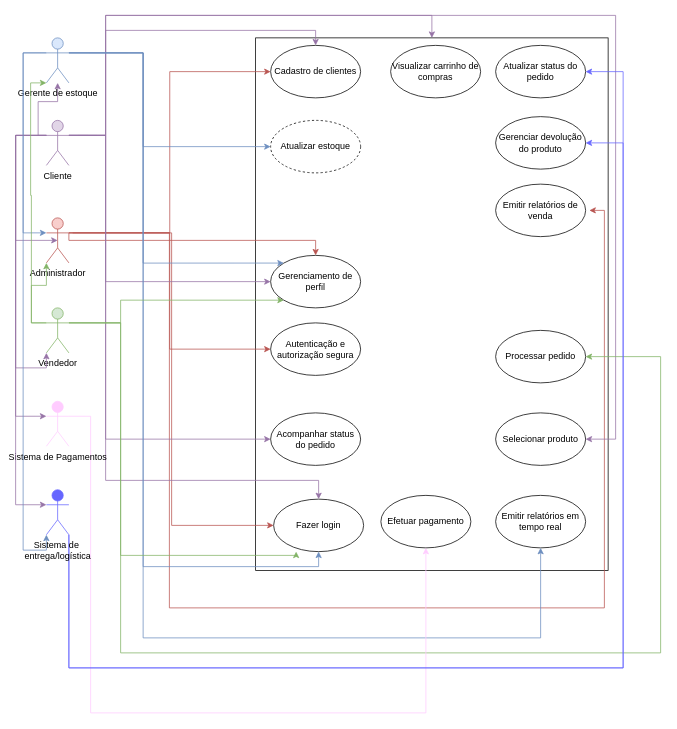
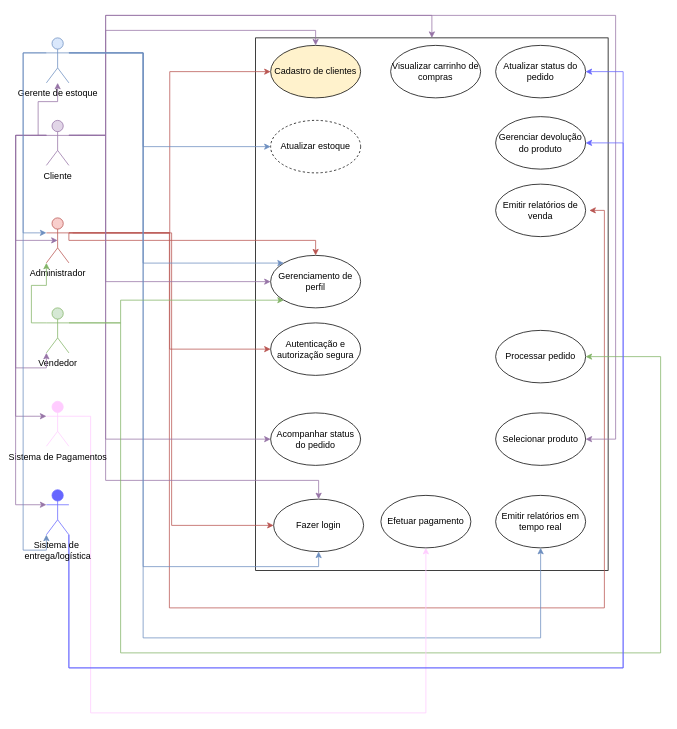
(315, 72) -> (315, 72)
(30, 178) -> none
(210, 555) -> none
